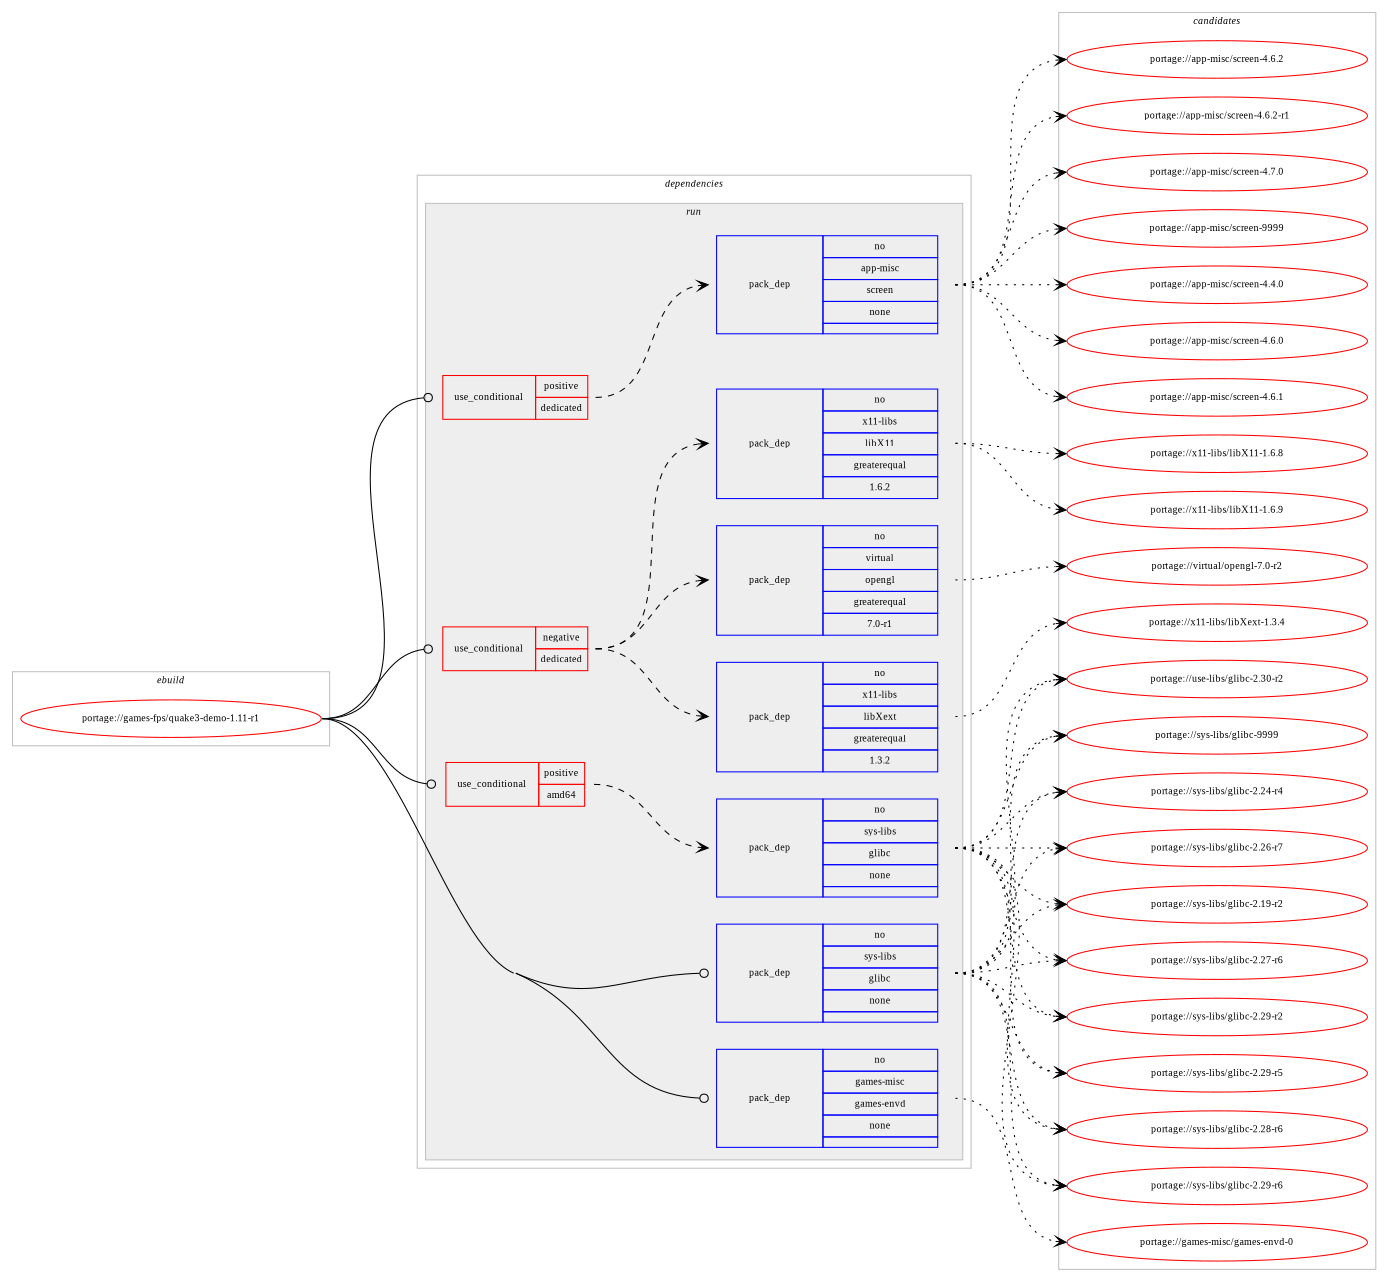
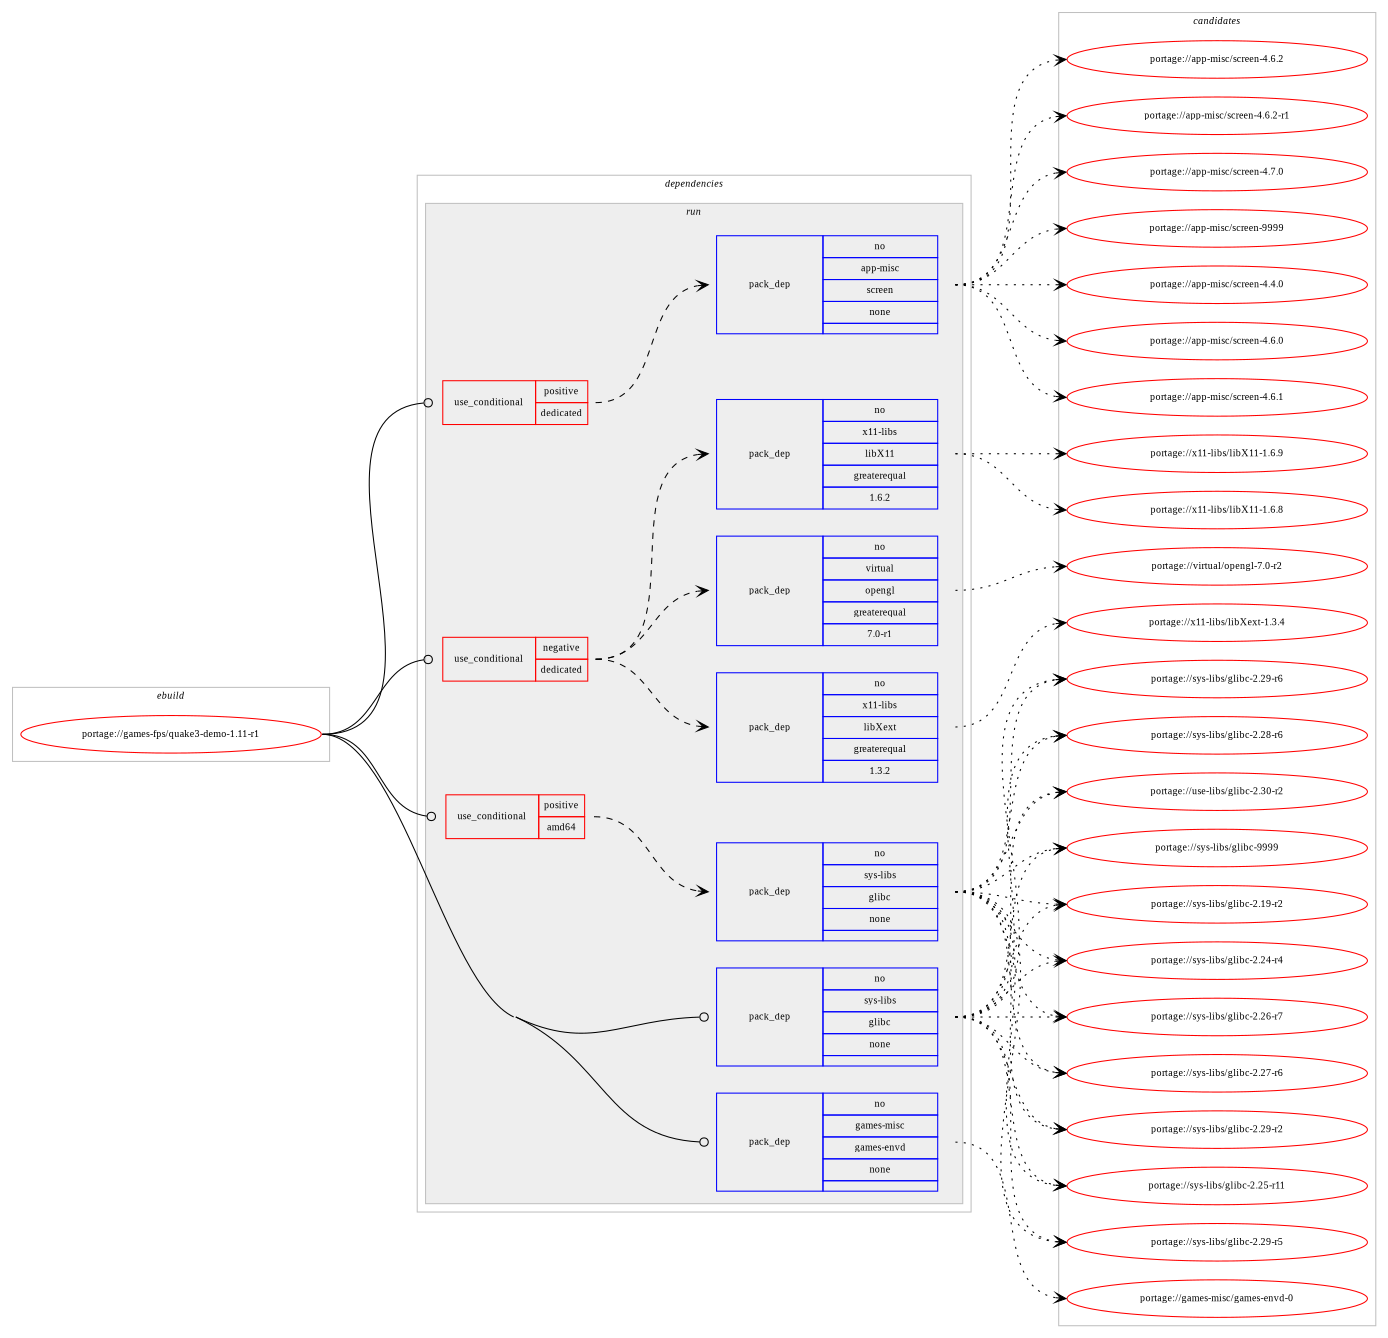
none -> (1217, 1186)
